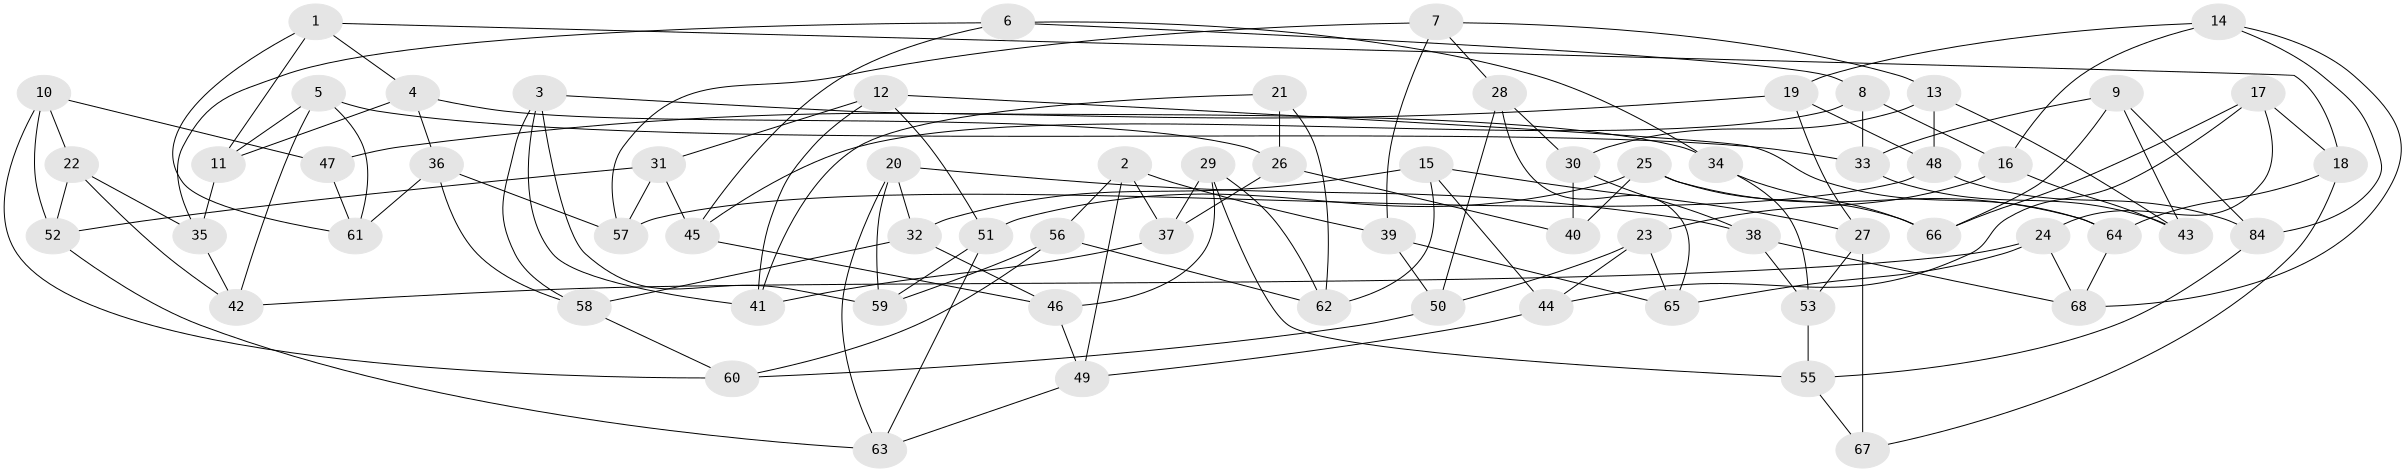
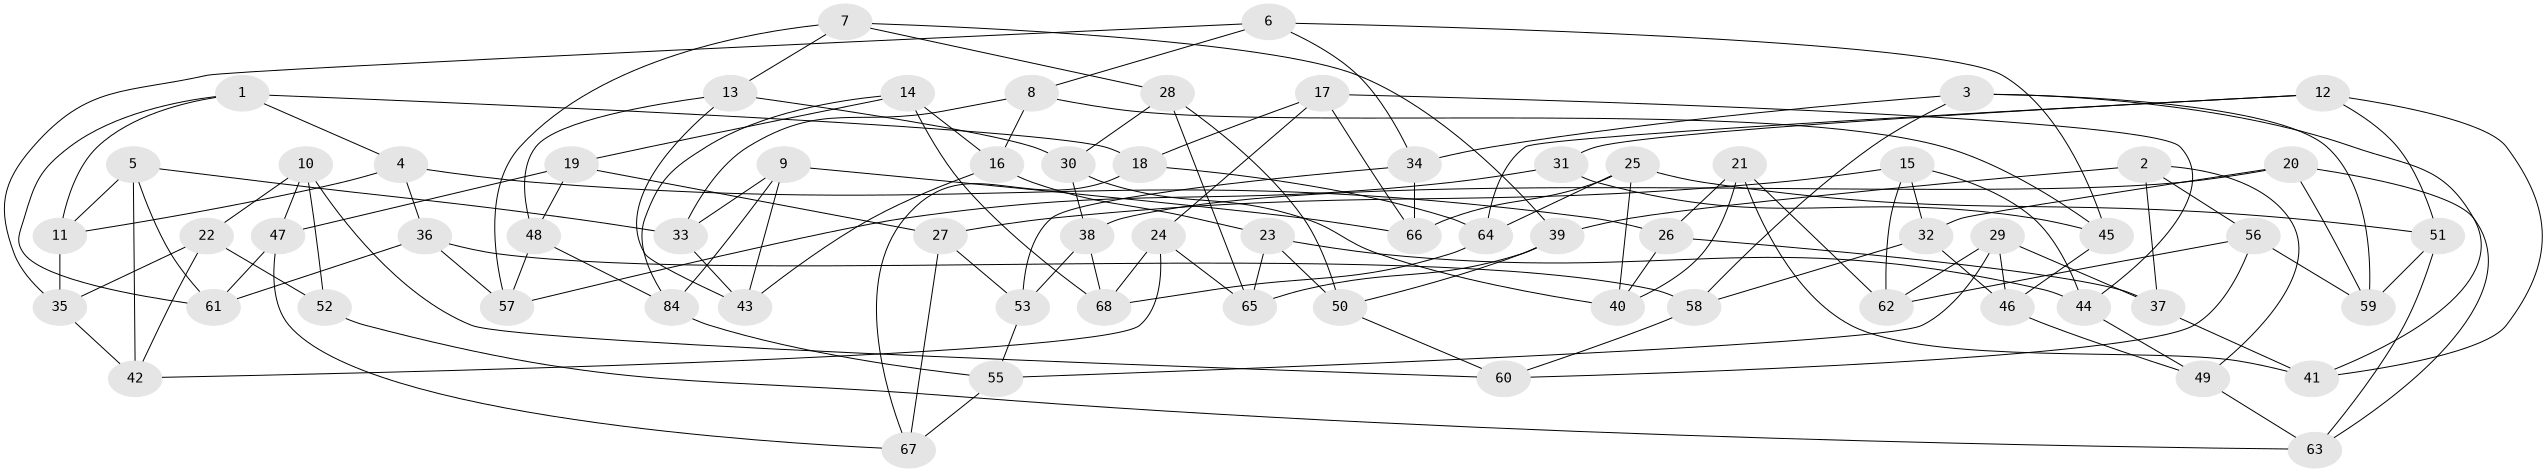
(355, 196) -> none
none -> (1703, 253)
none -> (540, 413)
